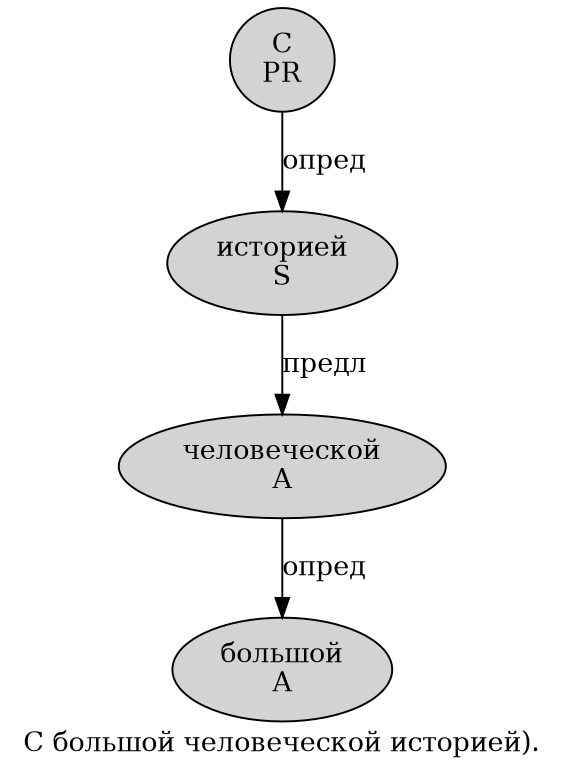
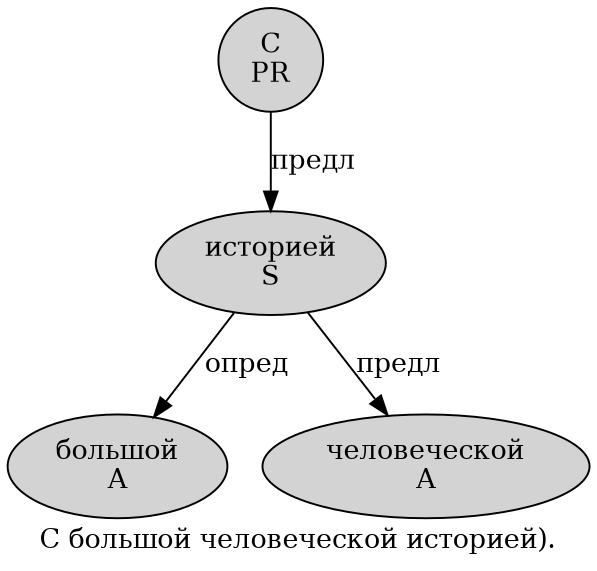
(324, 162) -> (313, 162)
(282, 558) -> (200, 357)
